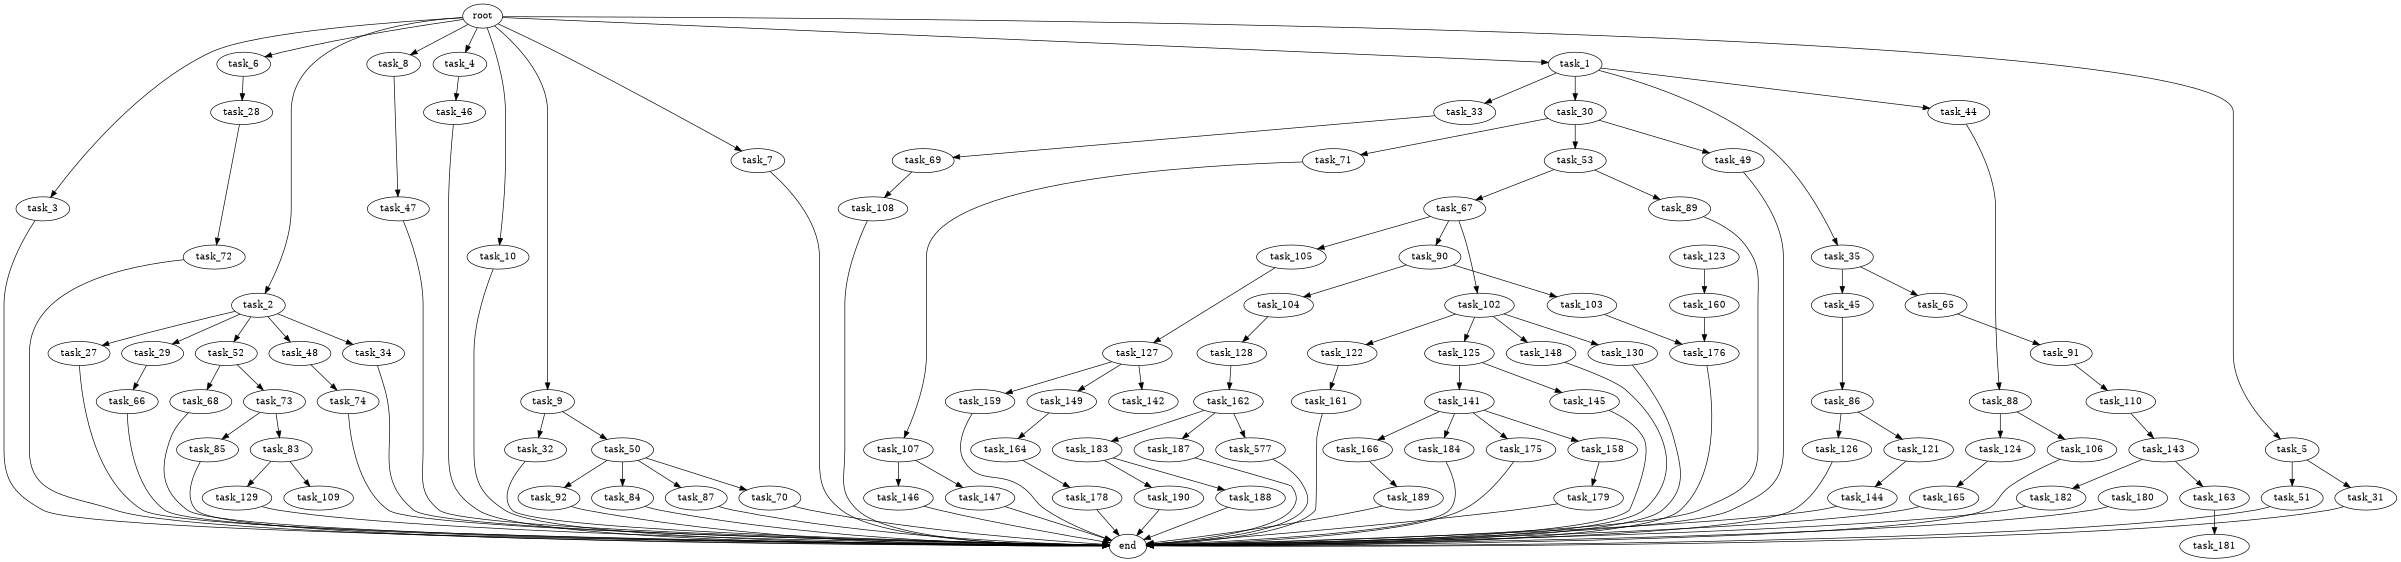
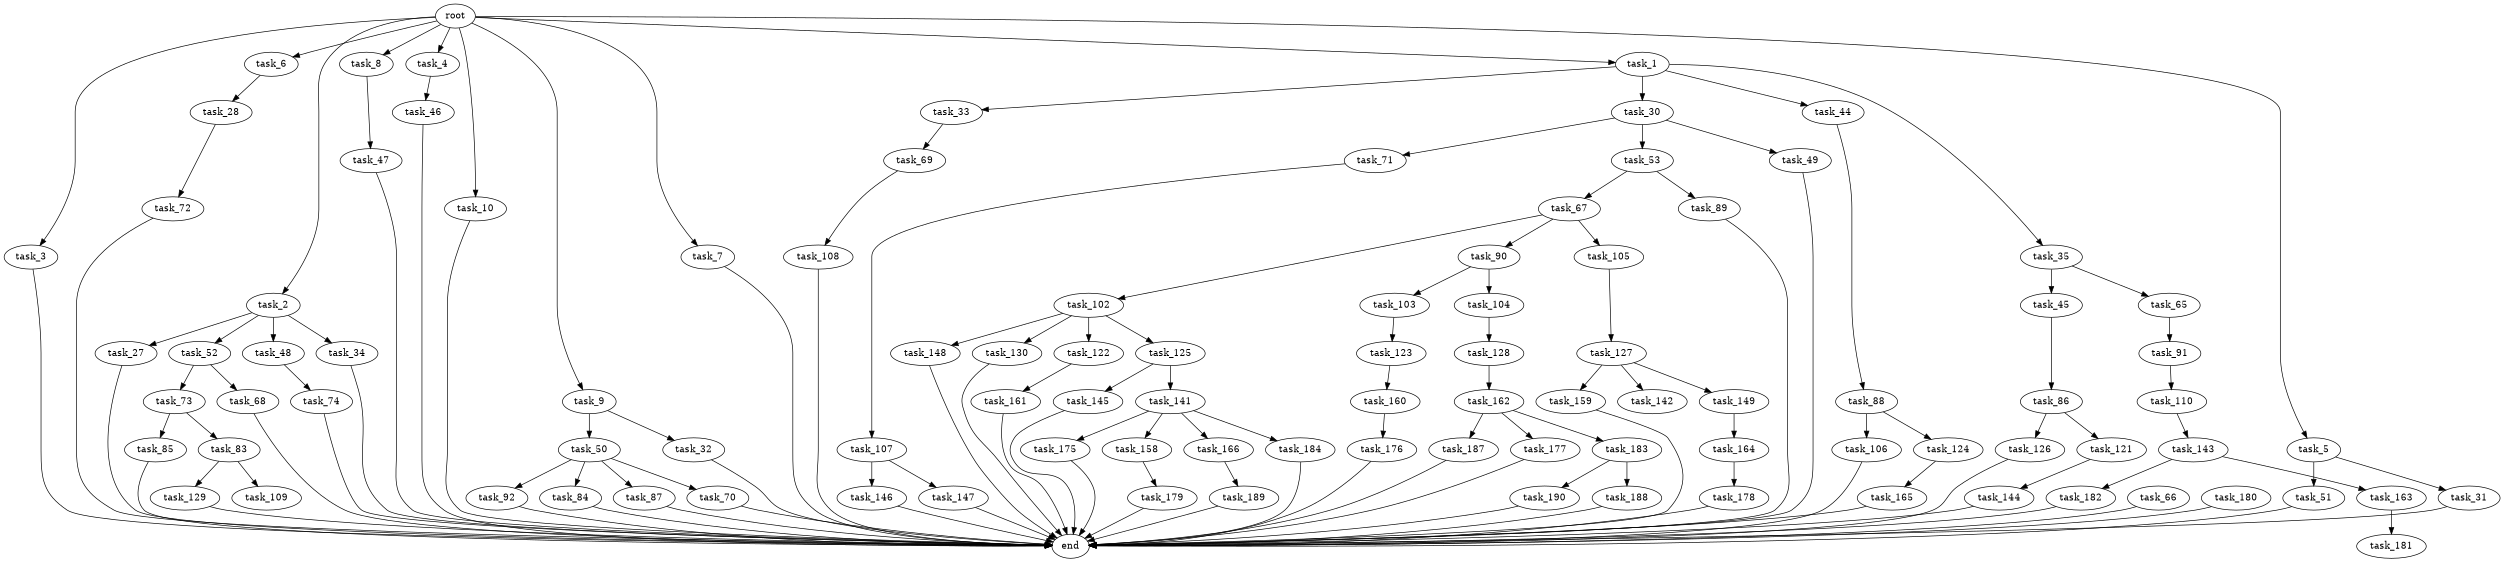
(1640, 328) -> (1393, 326)
(153, 353) -> none
(1251, 450) -> (1545, 450)
